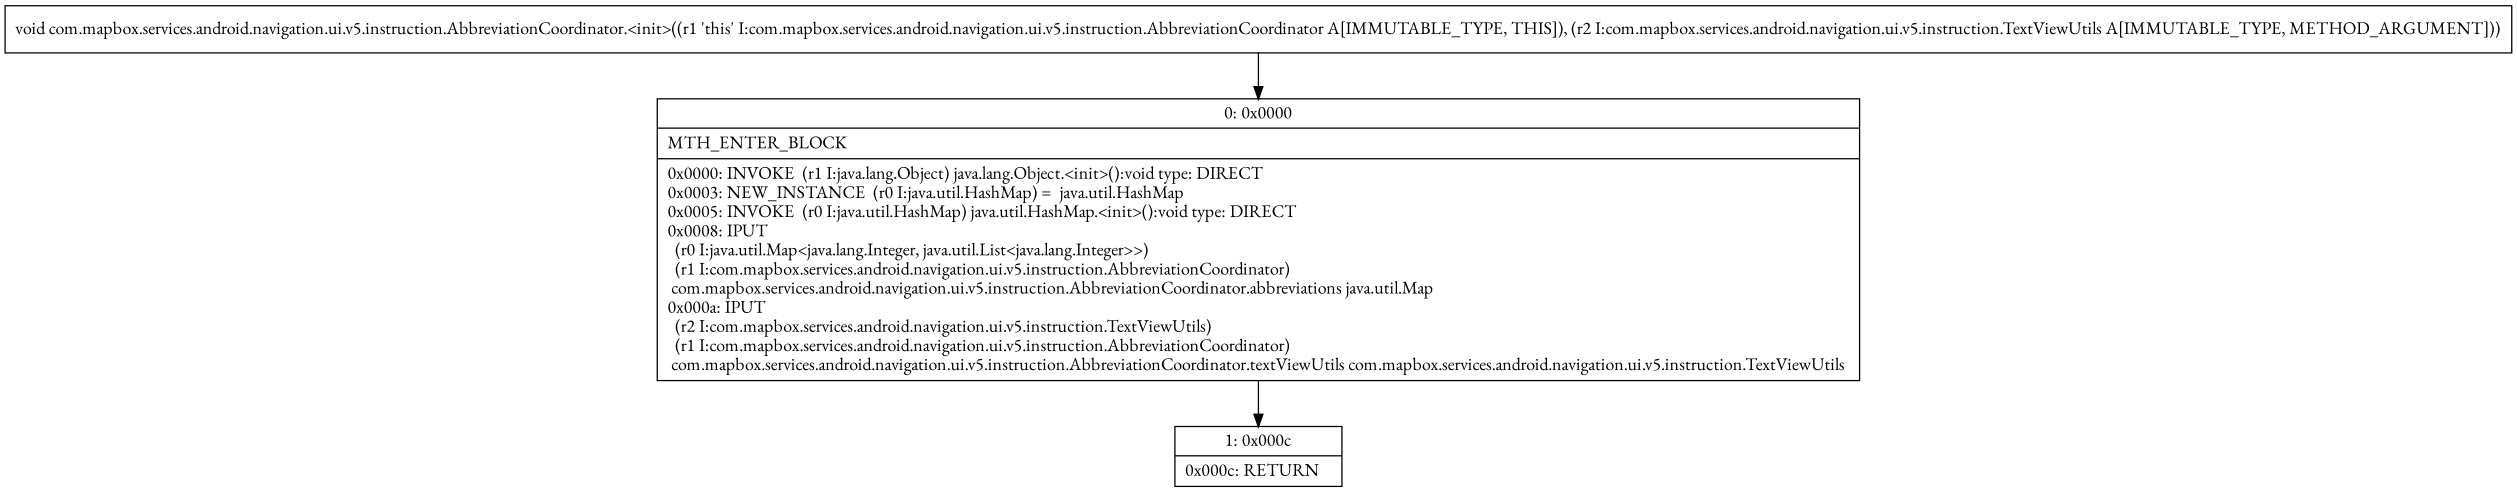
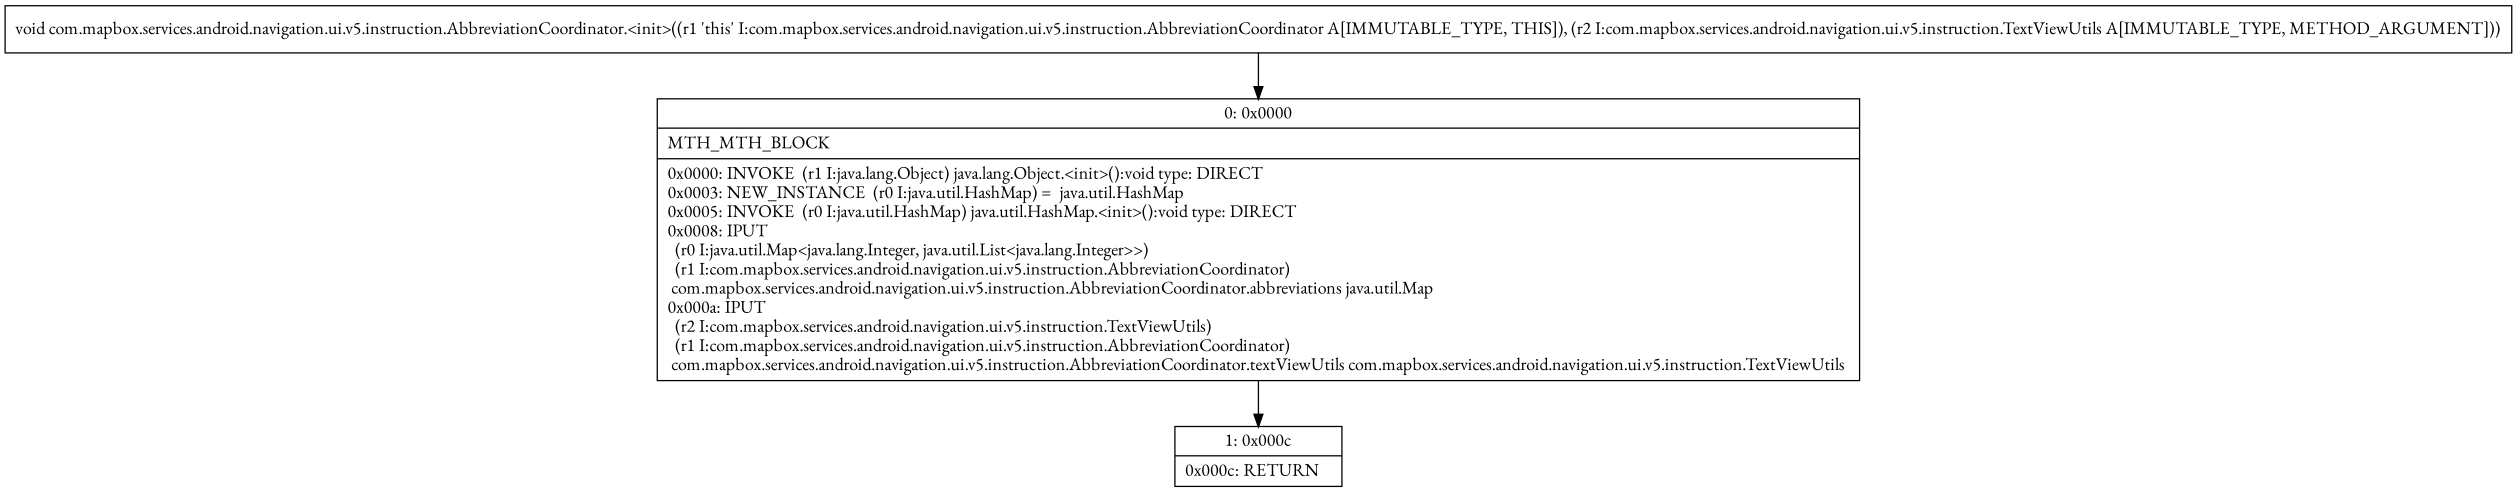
(758, 143) -> (749, 143)
